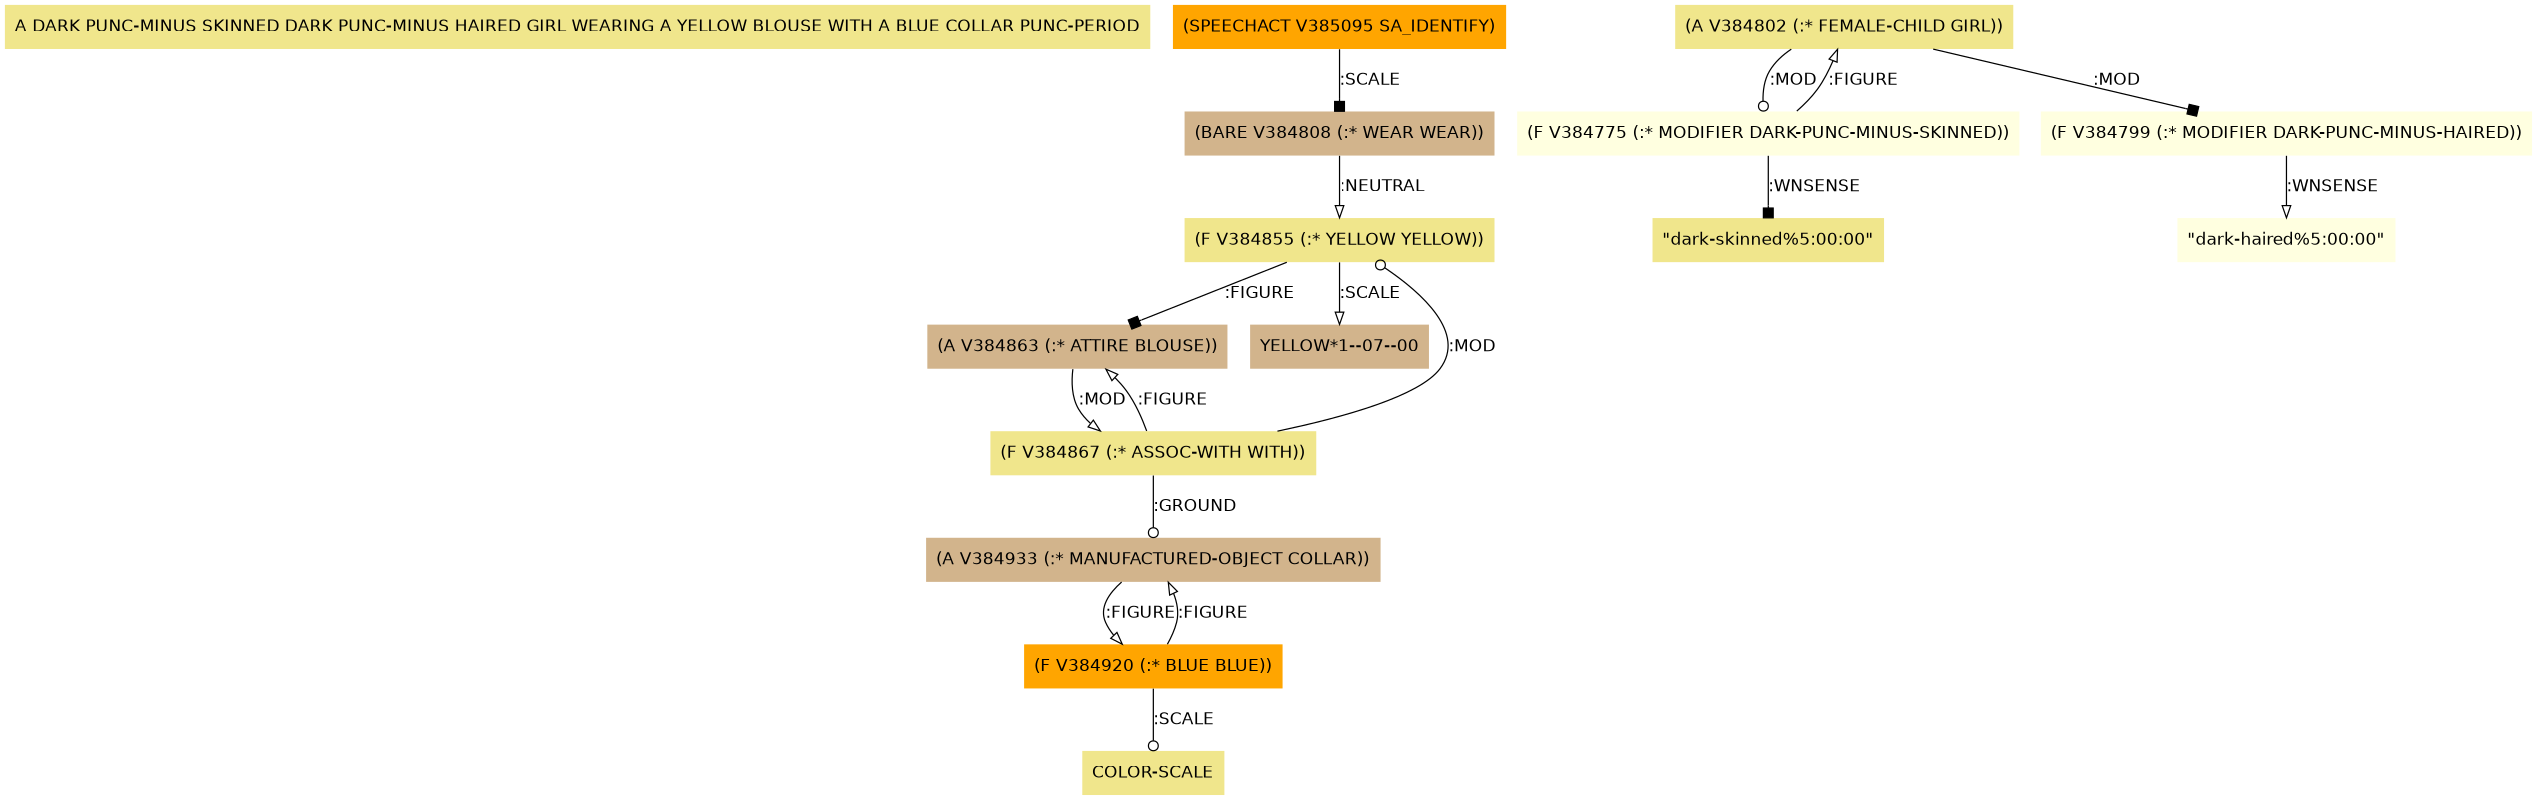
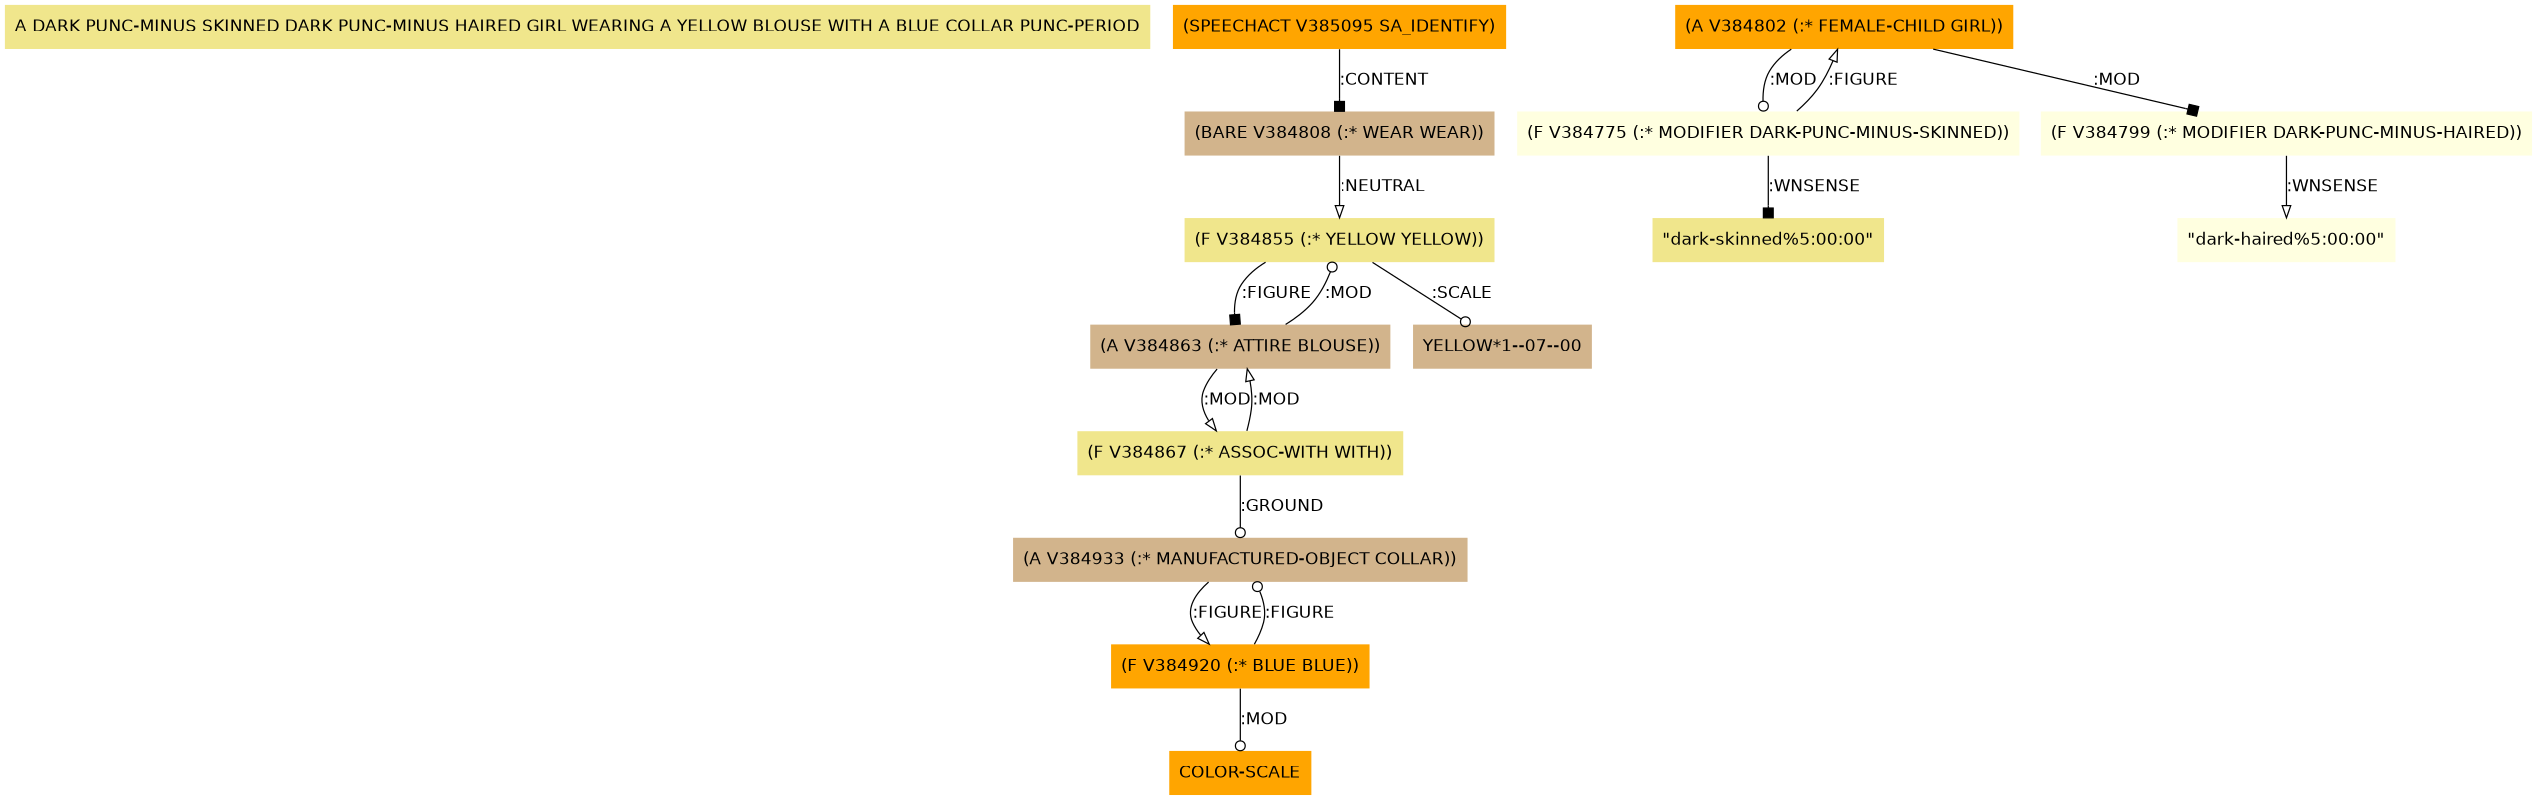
(1844, 27) -> (1844, 27)
(1370, 80) -> (1384, 80)
(1340, 287) -> (1417, 291)
(1422, 384) -> (1313, 302)
(1173, 400) -> (1276, 400)
(1177, 619) -> (1264, 618)
(1184, 720) -> (1264, 720)
(1153, 773) -> (1240, 773)
